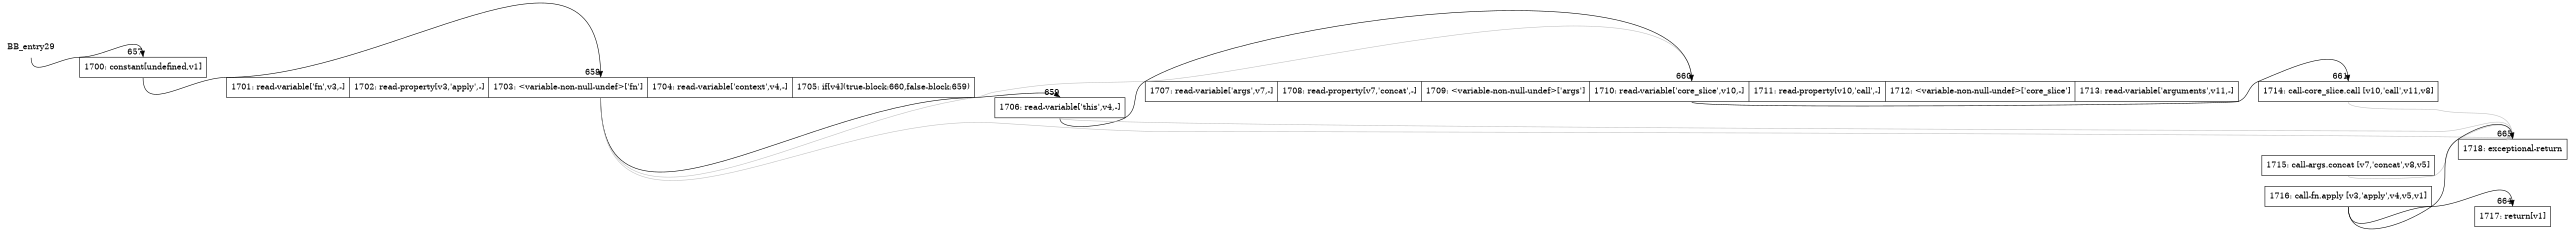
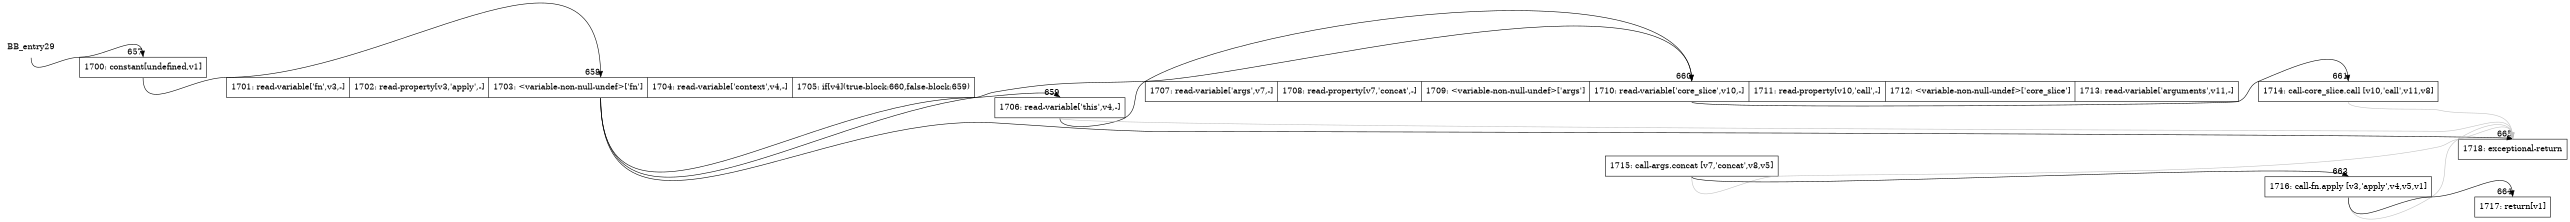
(1126, 82) -> (1126, 82)
(1524, 132) -> (1524, 132)
none -> (2001, 177)
(2442, 193) -> (2440, 188)
